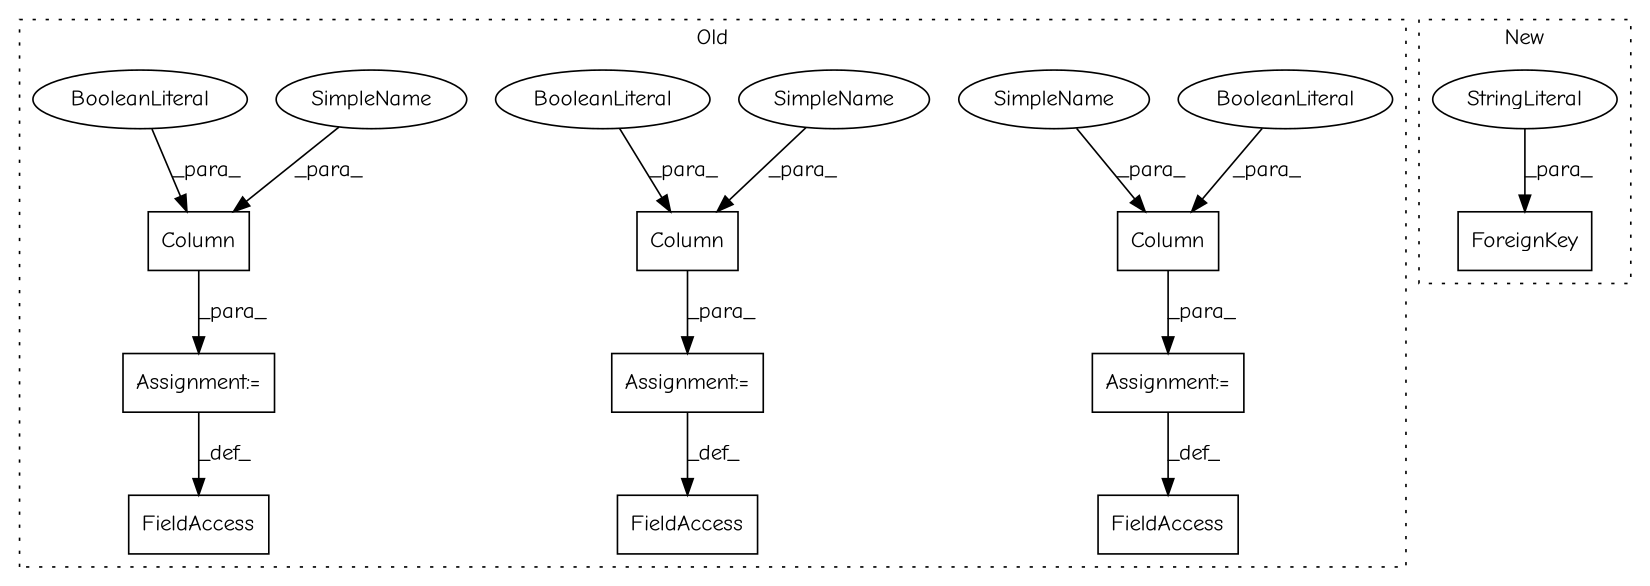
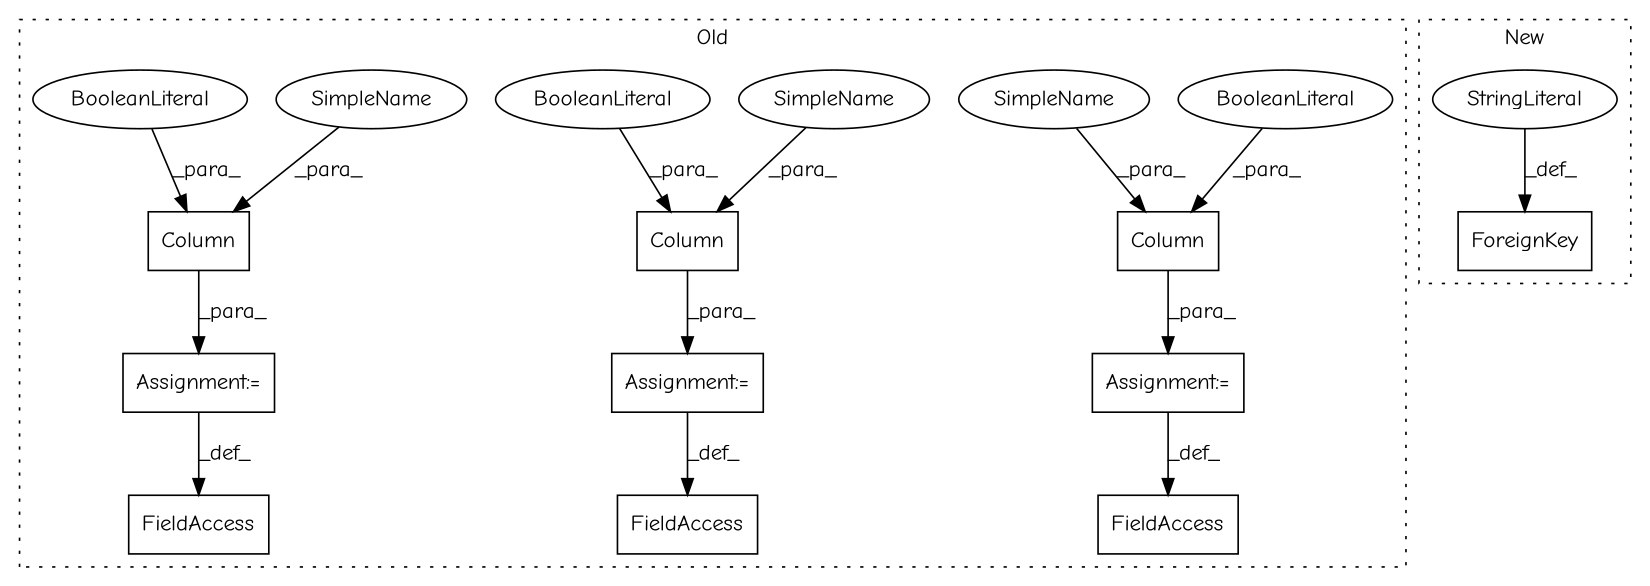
(1559, 170) -> (1551, 170)
